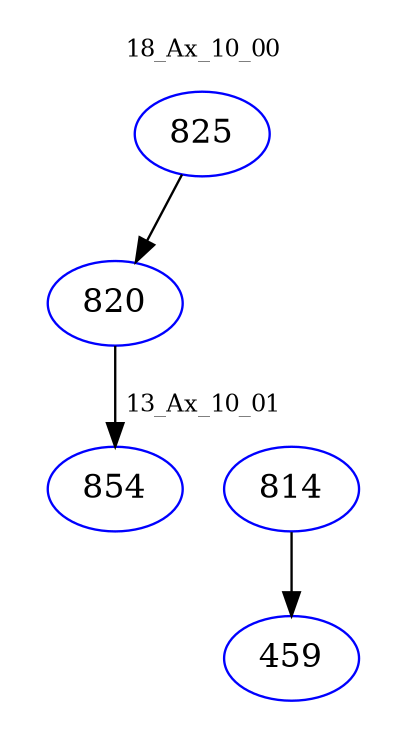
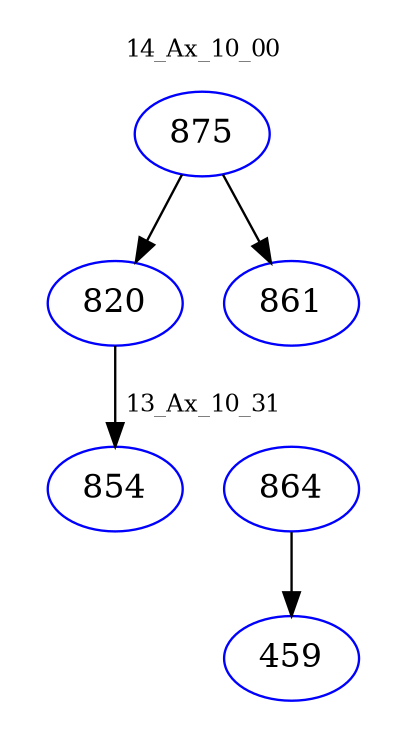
(203, 51) -> (203, 51)
(202, 134) -> (202, 134)
none -> (292, 303)
(203, 406) -> (203, 406)
(292, 489) -> (292, 489)
